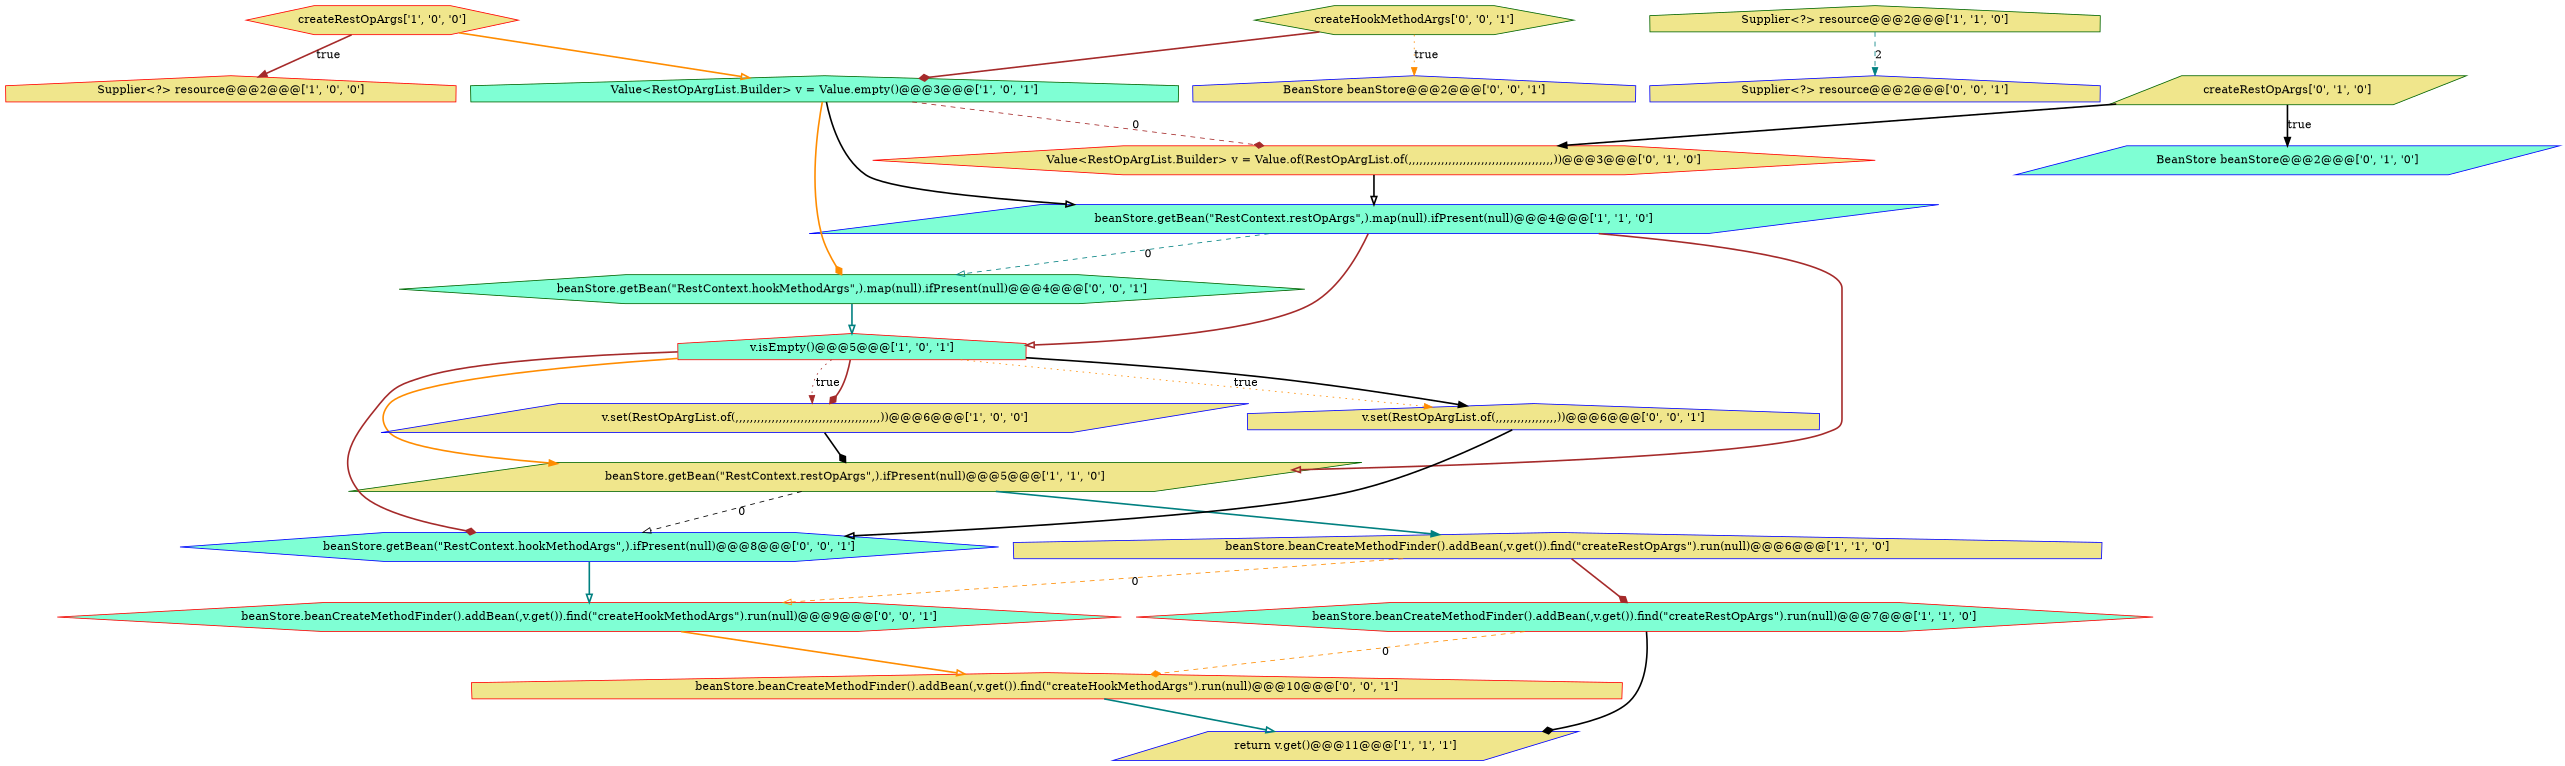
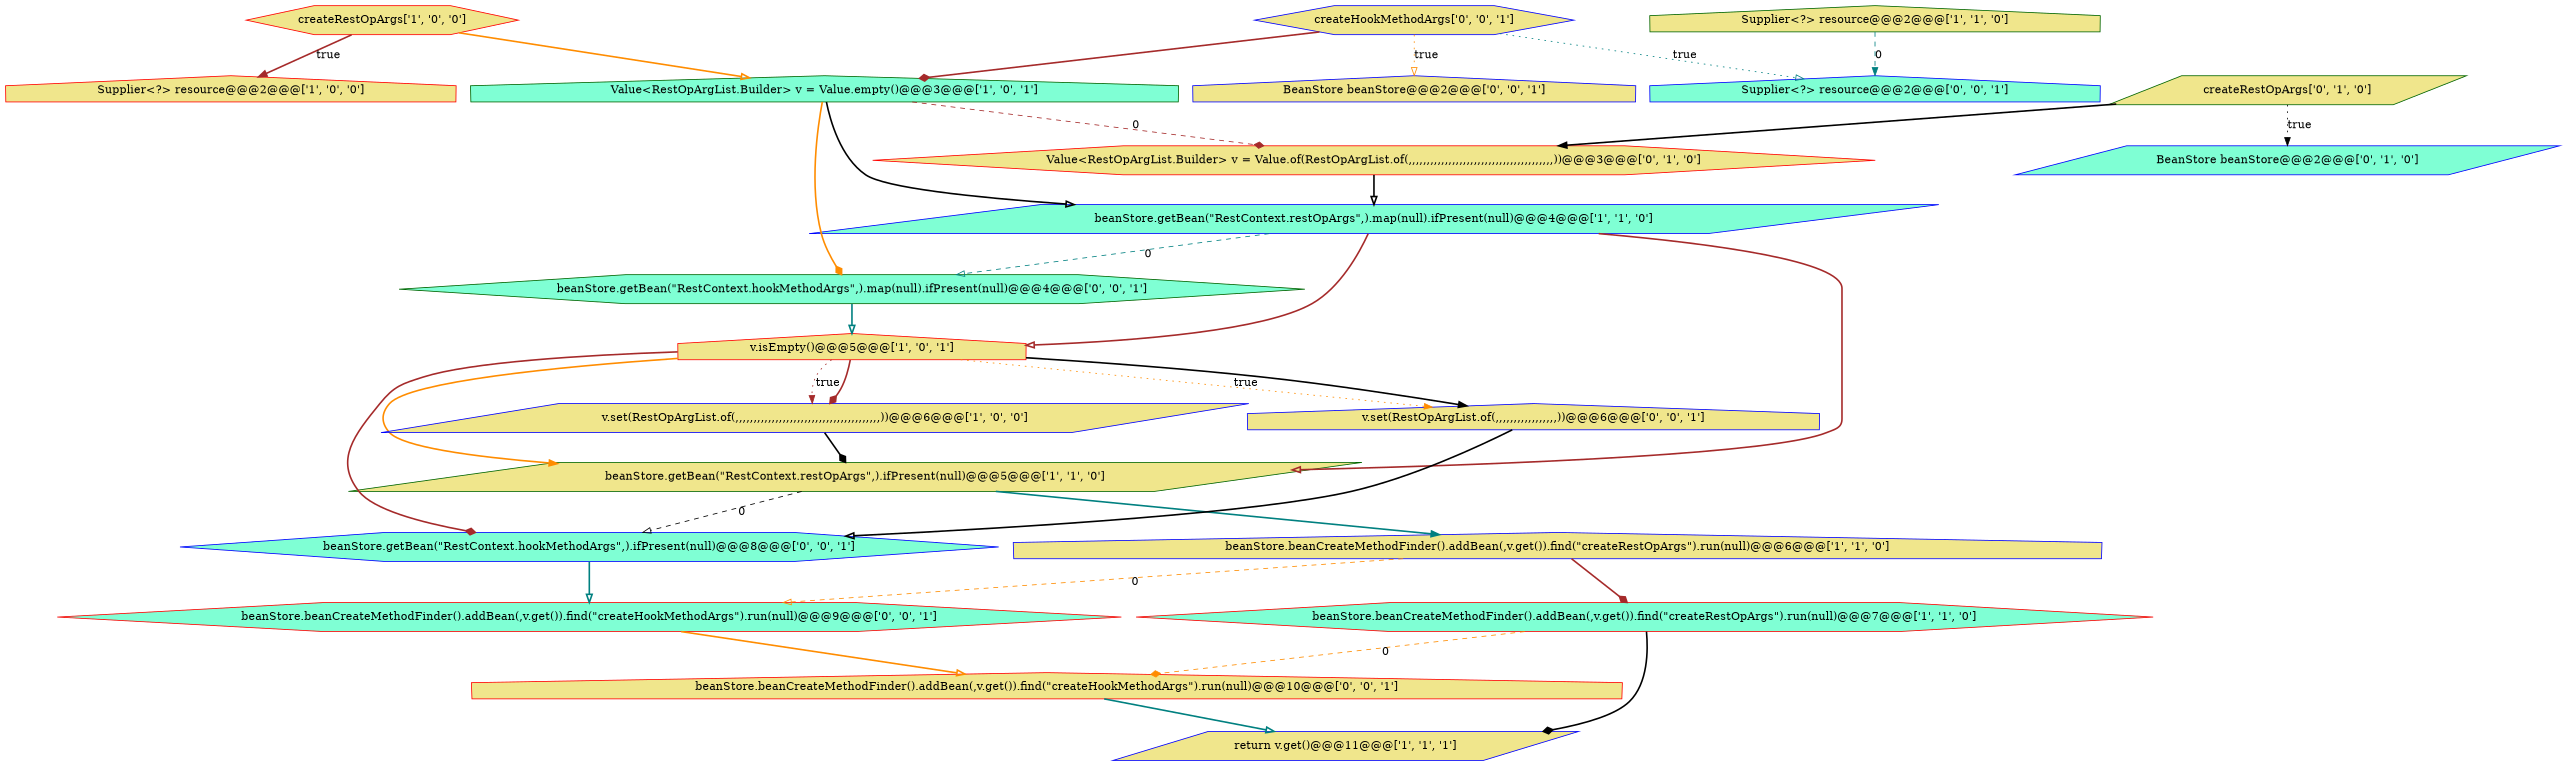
(1414, 20) -> (1414, 20)
(1414, 51) -> (1414, 51)
(1879, 55) -> (1879, 55)
none -> (1648, 56)
(1875, 90) -> (1875, 90)
(2287, 121) -> (2287, 121)
(852, 348) -> (852, 348)
